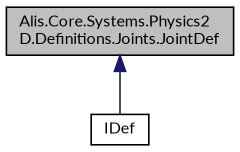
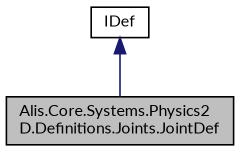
(120, 93) -> (120, 75)
